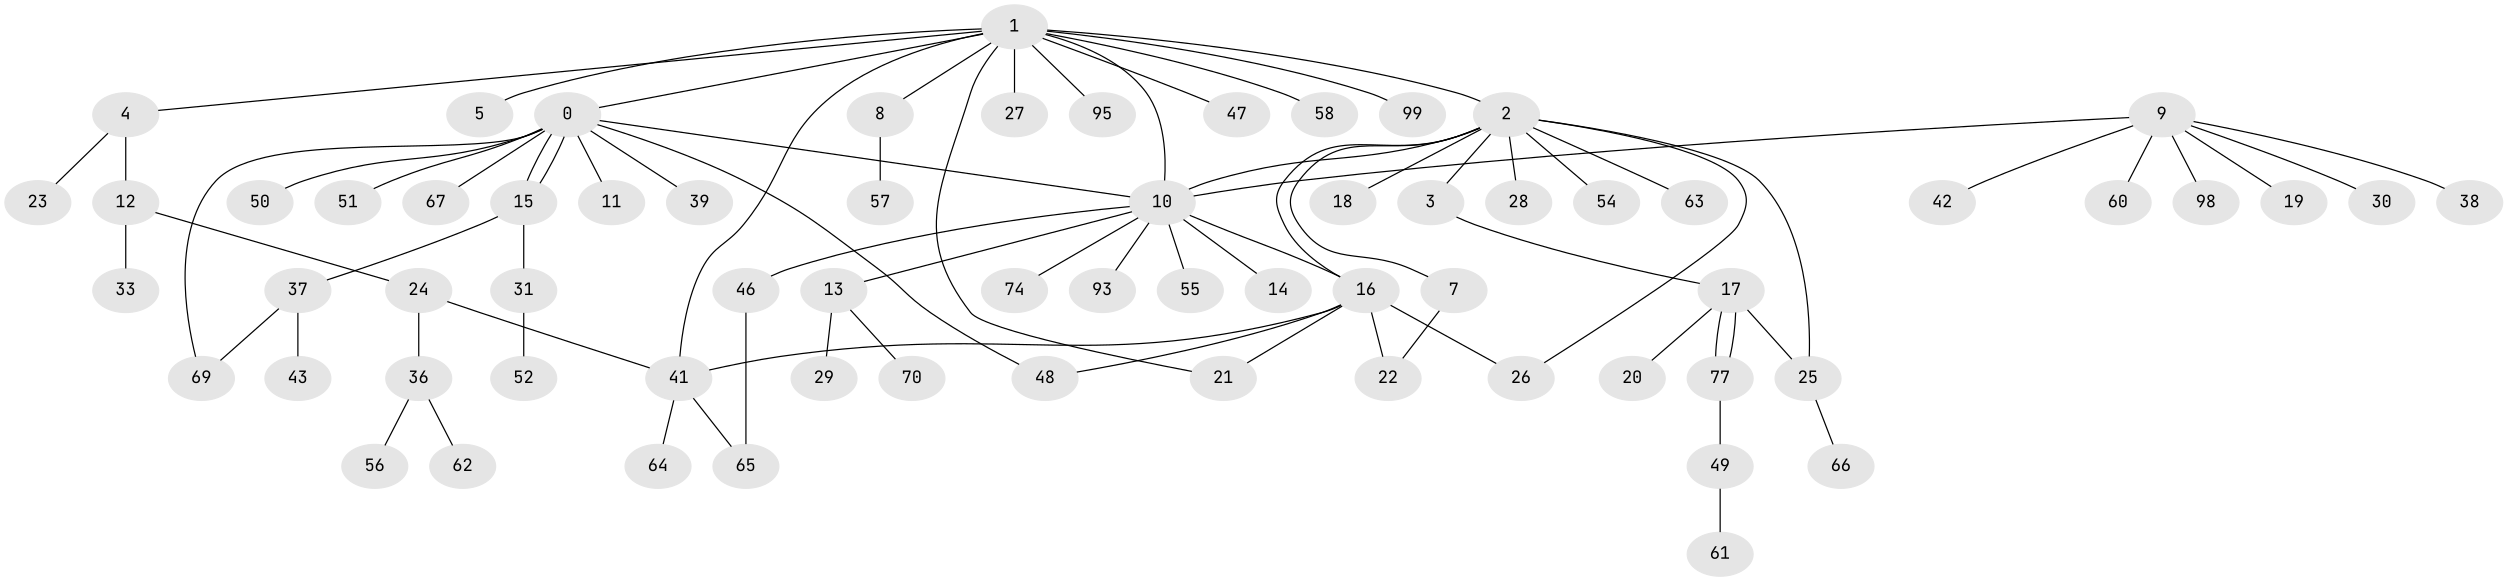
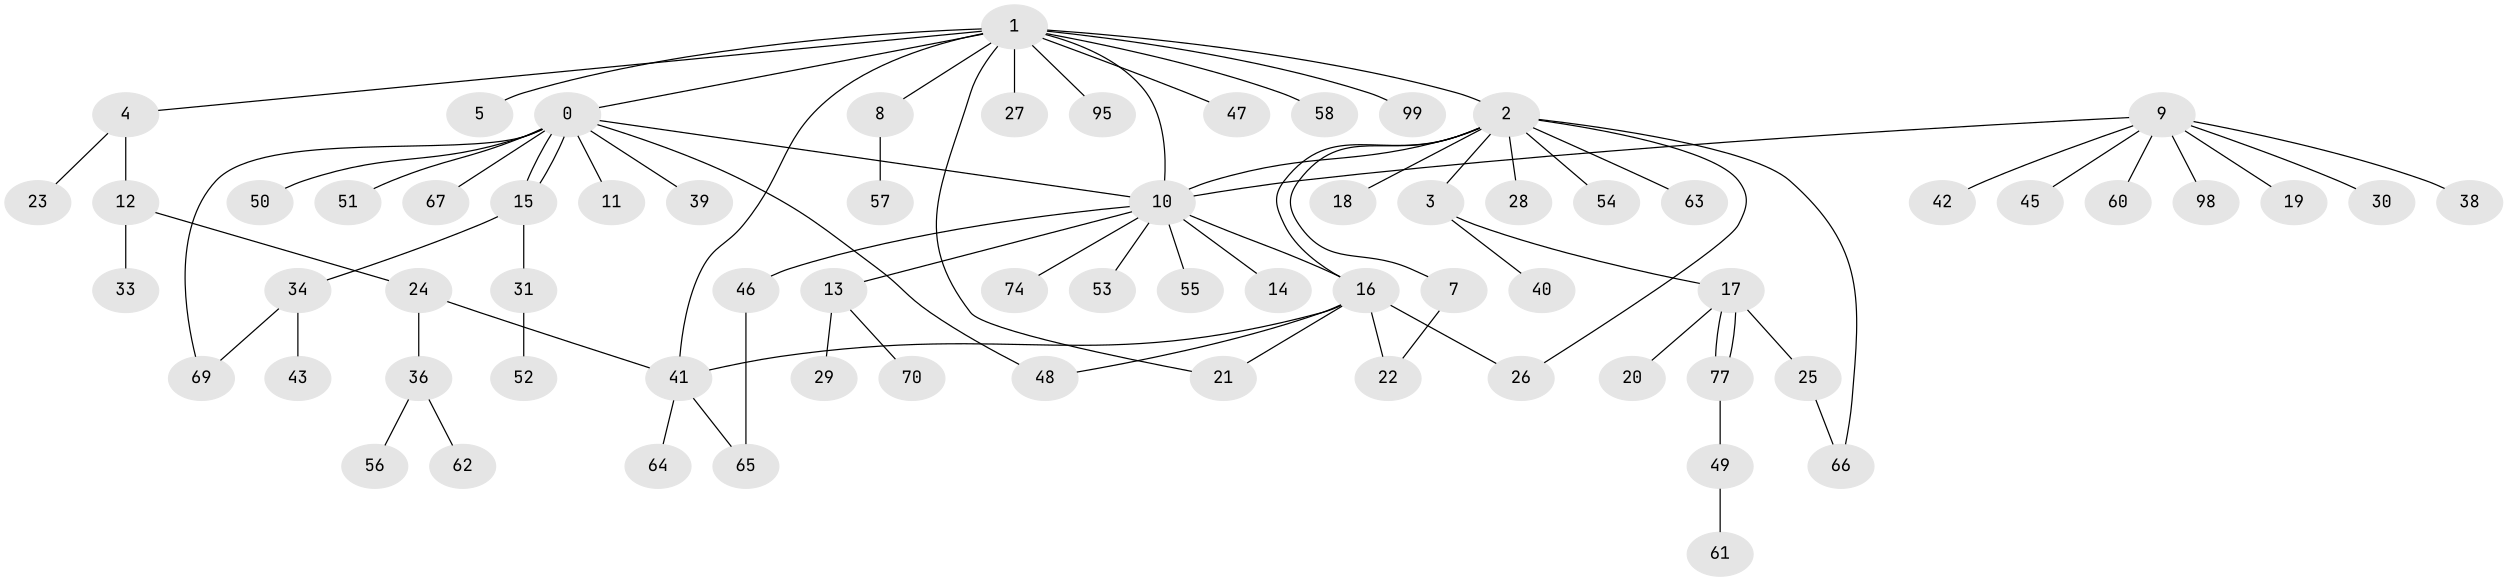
(1741, 169) -> (1799, 189)
none -> (2030, 203)
(298, 291) -> (298, 291)
(1102, 291) -> (1102, 291)
none -> (1542, 291)
